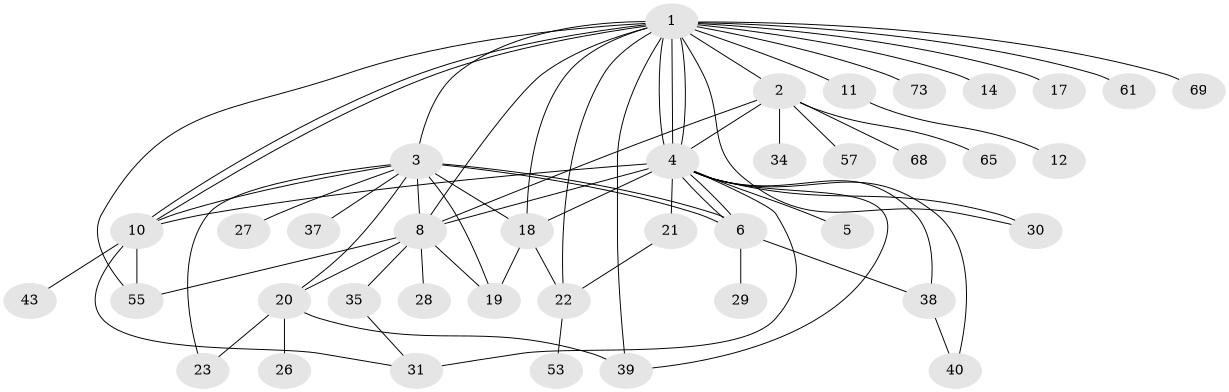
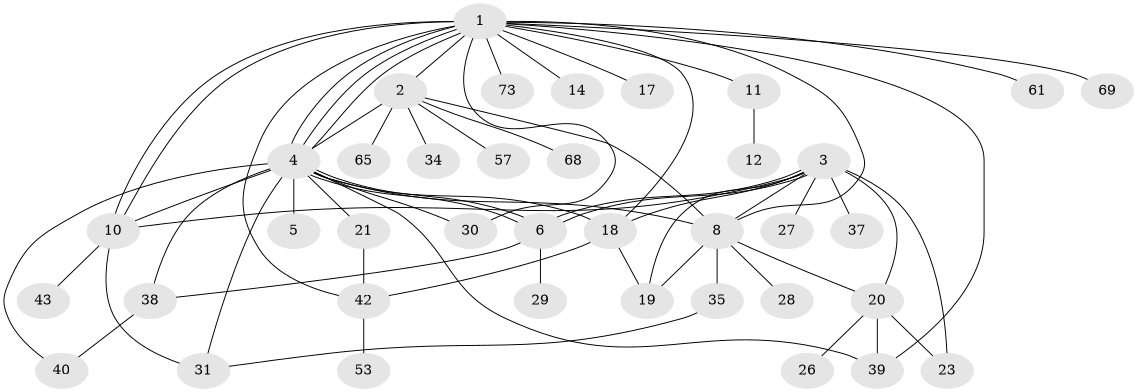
(454, 76) -> none
(137, 301) -> none
(564, 301) -> (364, 301)
